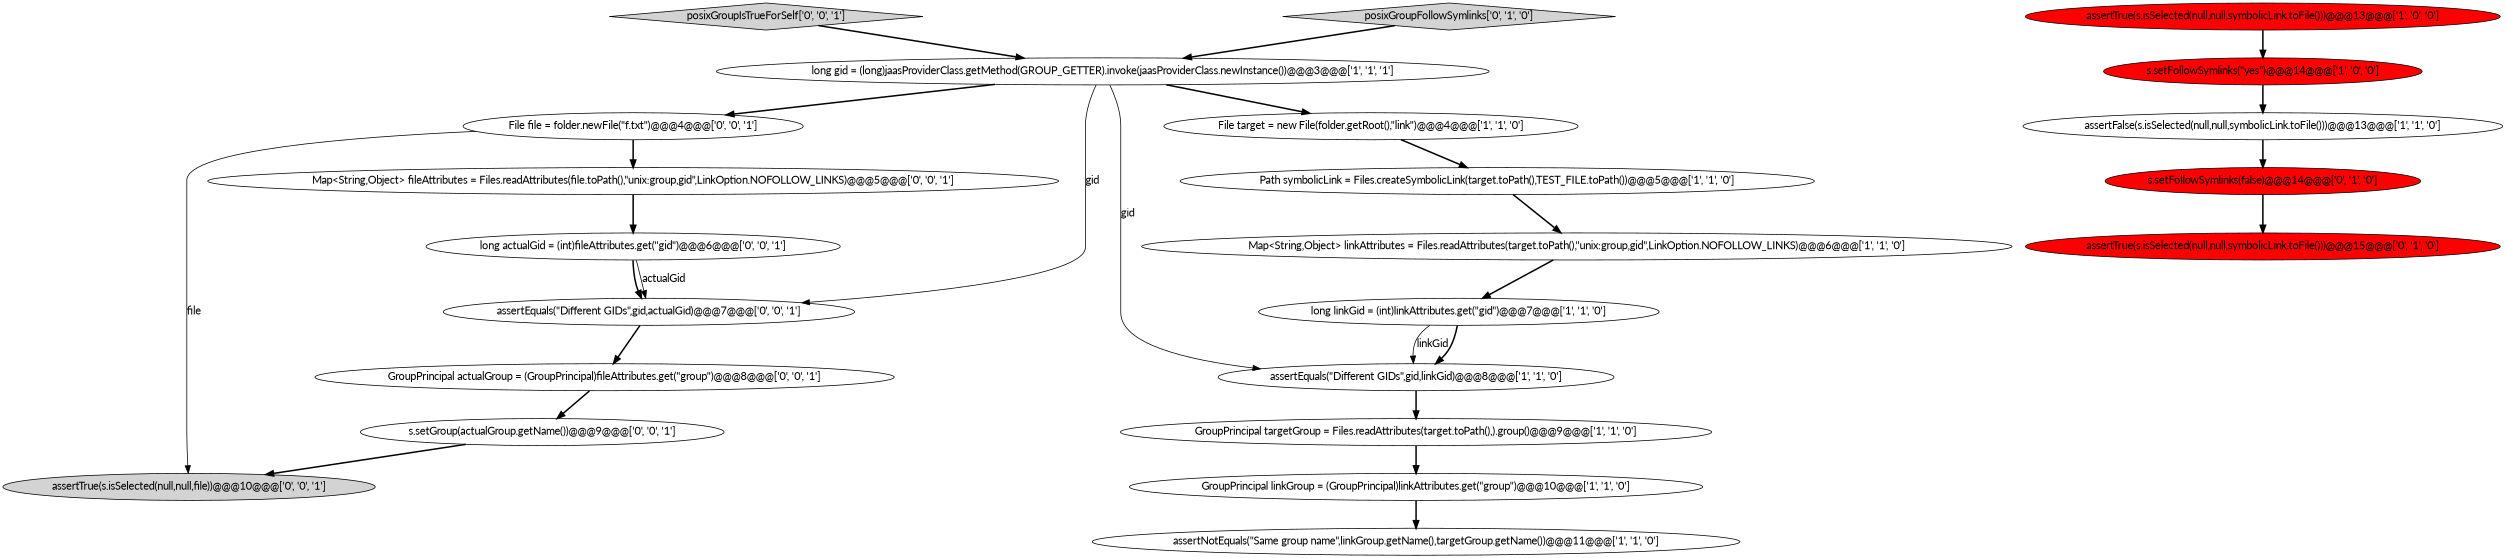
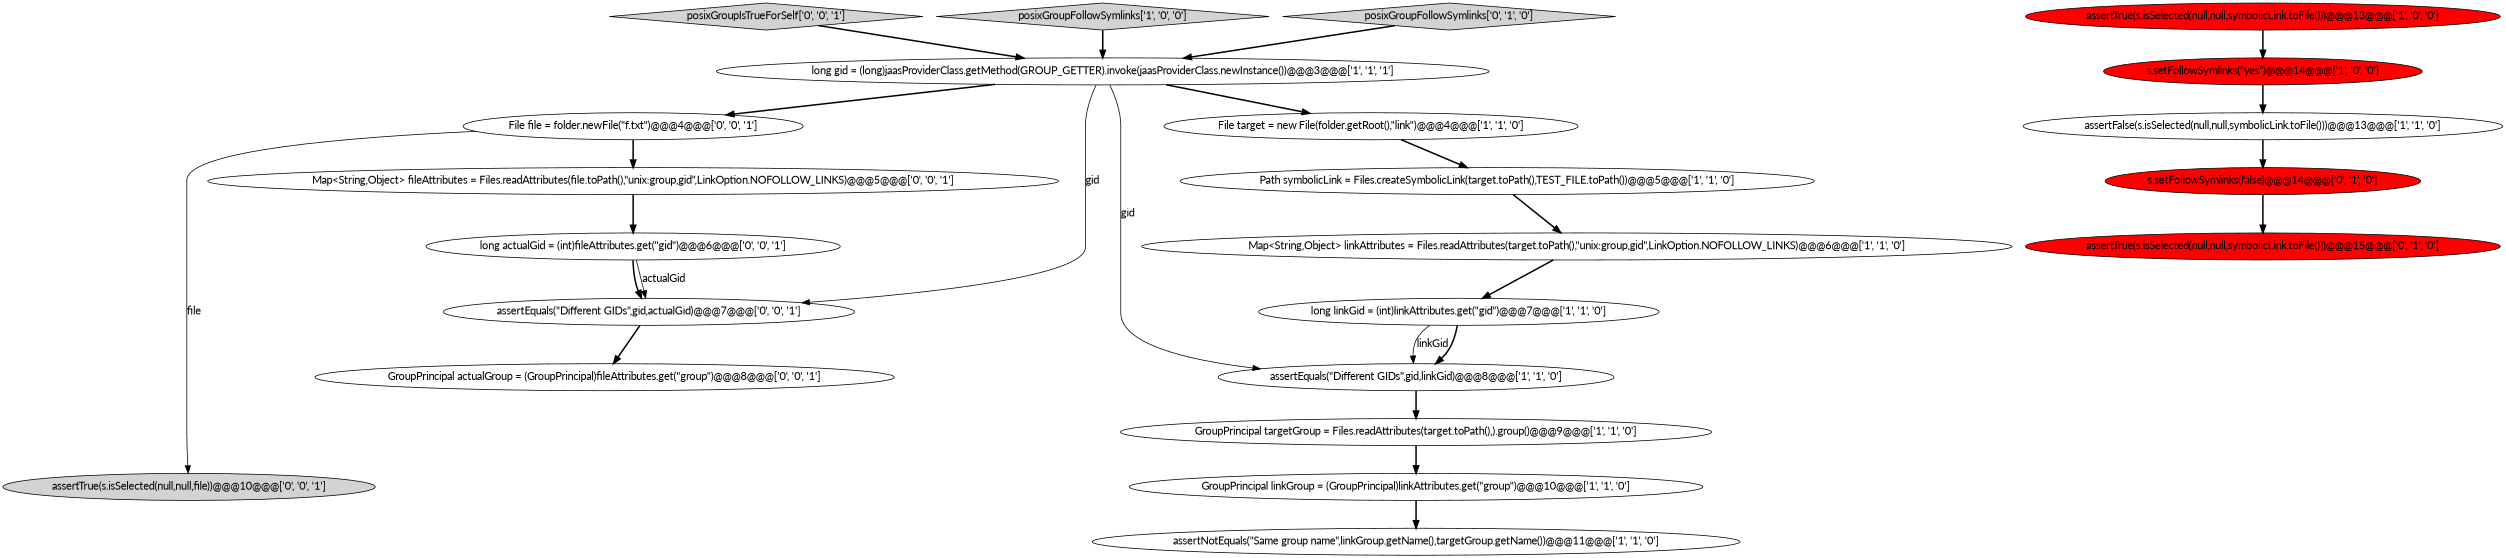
none -> (1103, 17)
(542, 432) -> none
